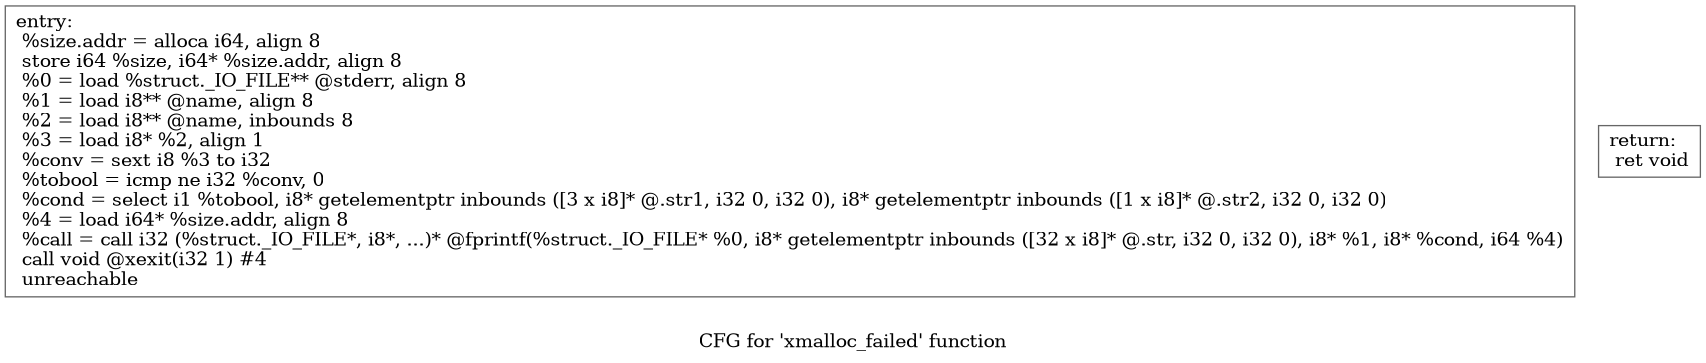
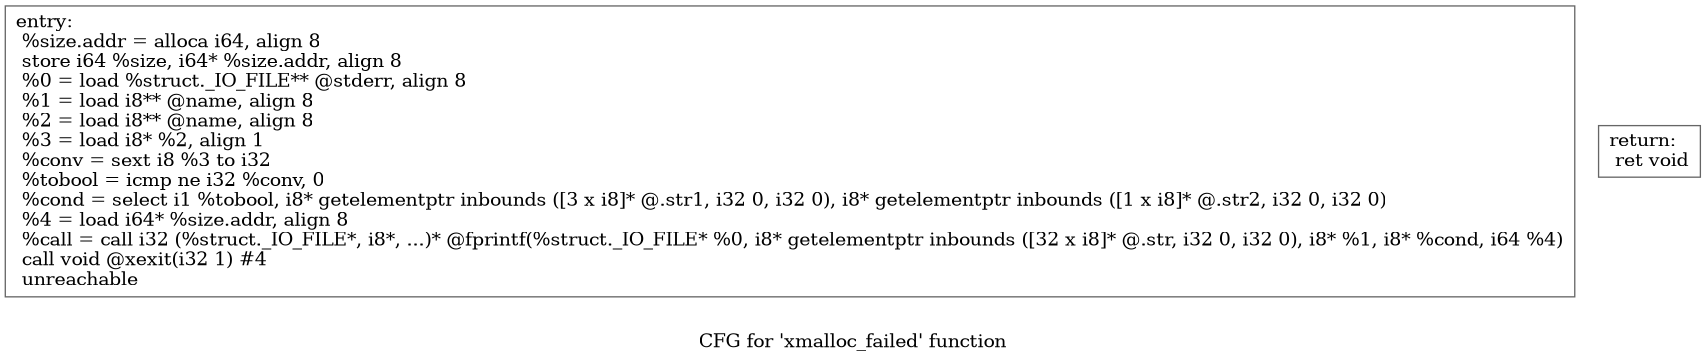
(185, 121) -> (165, 121)
